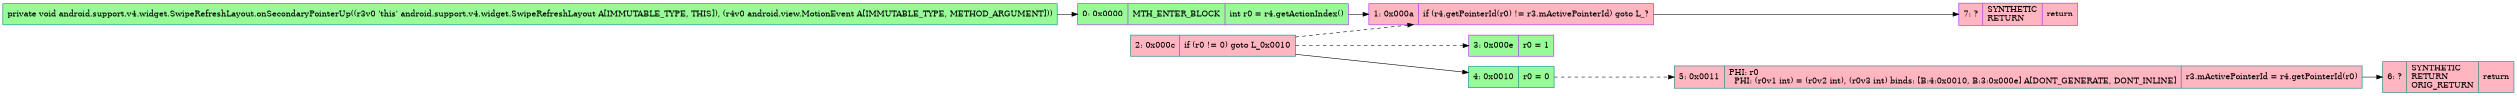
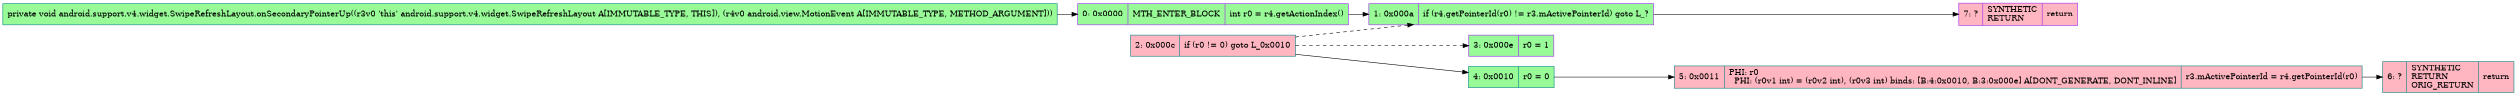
(1511, 14) -> (1511, 14)
(1611, 77) -> (1611, 77)
